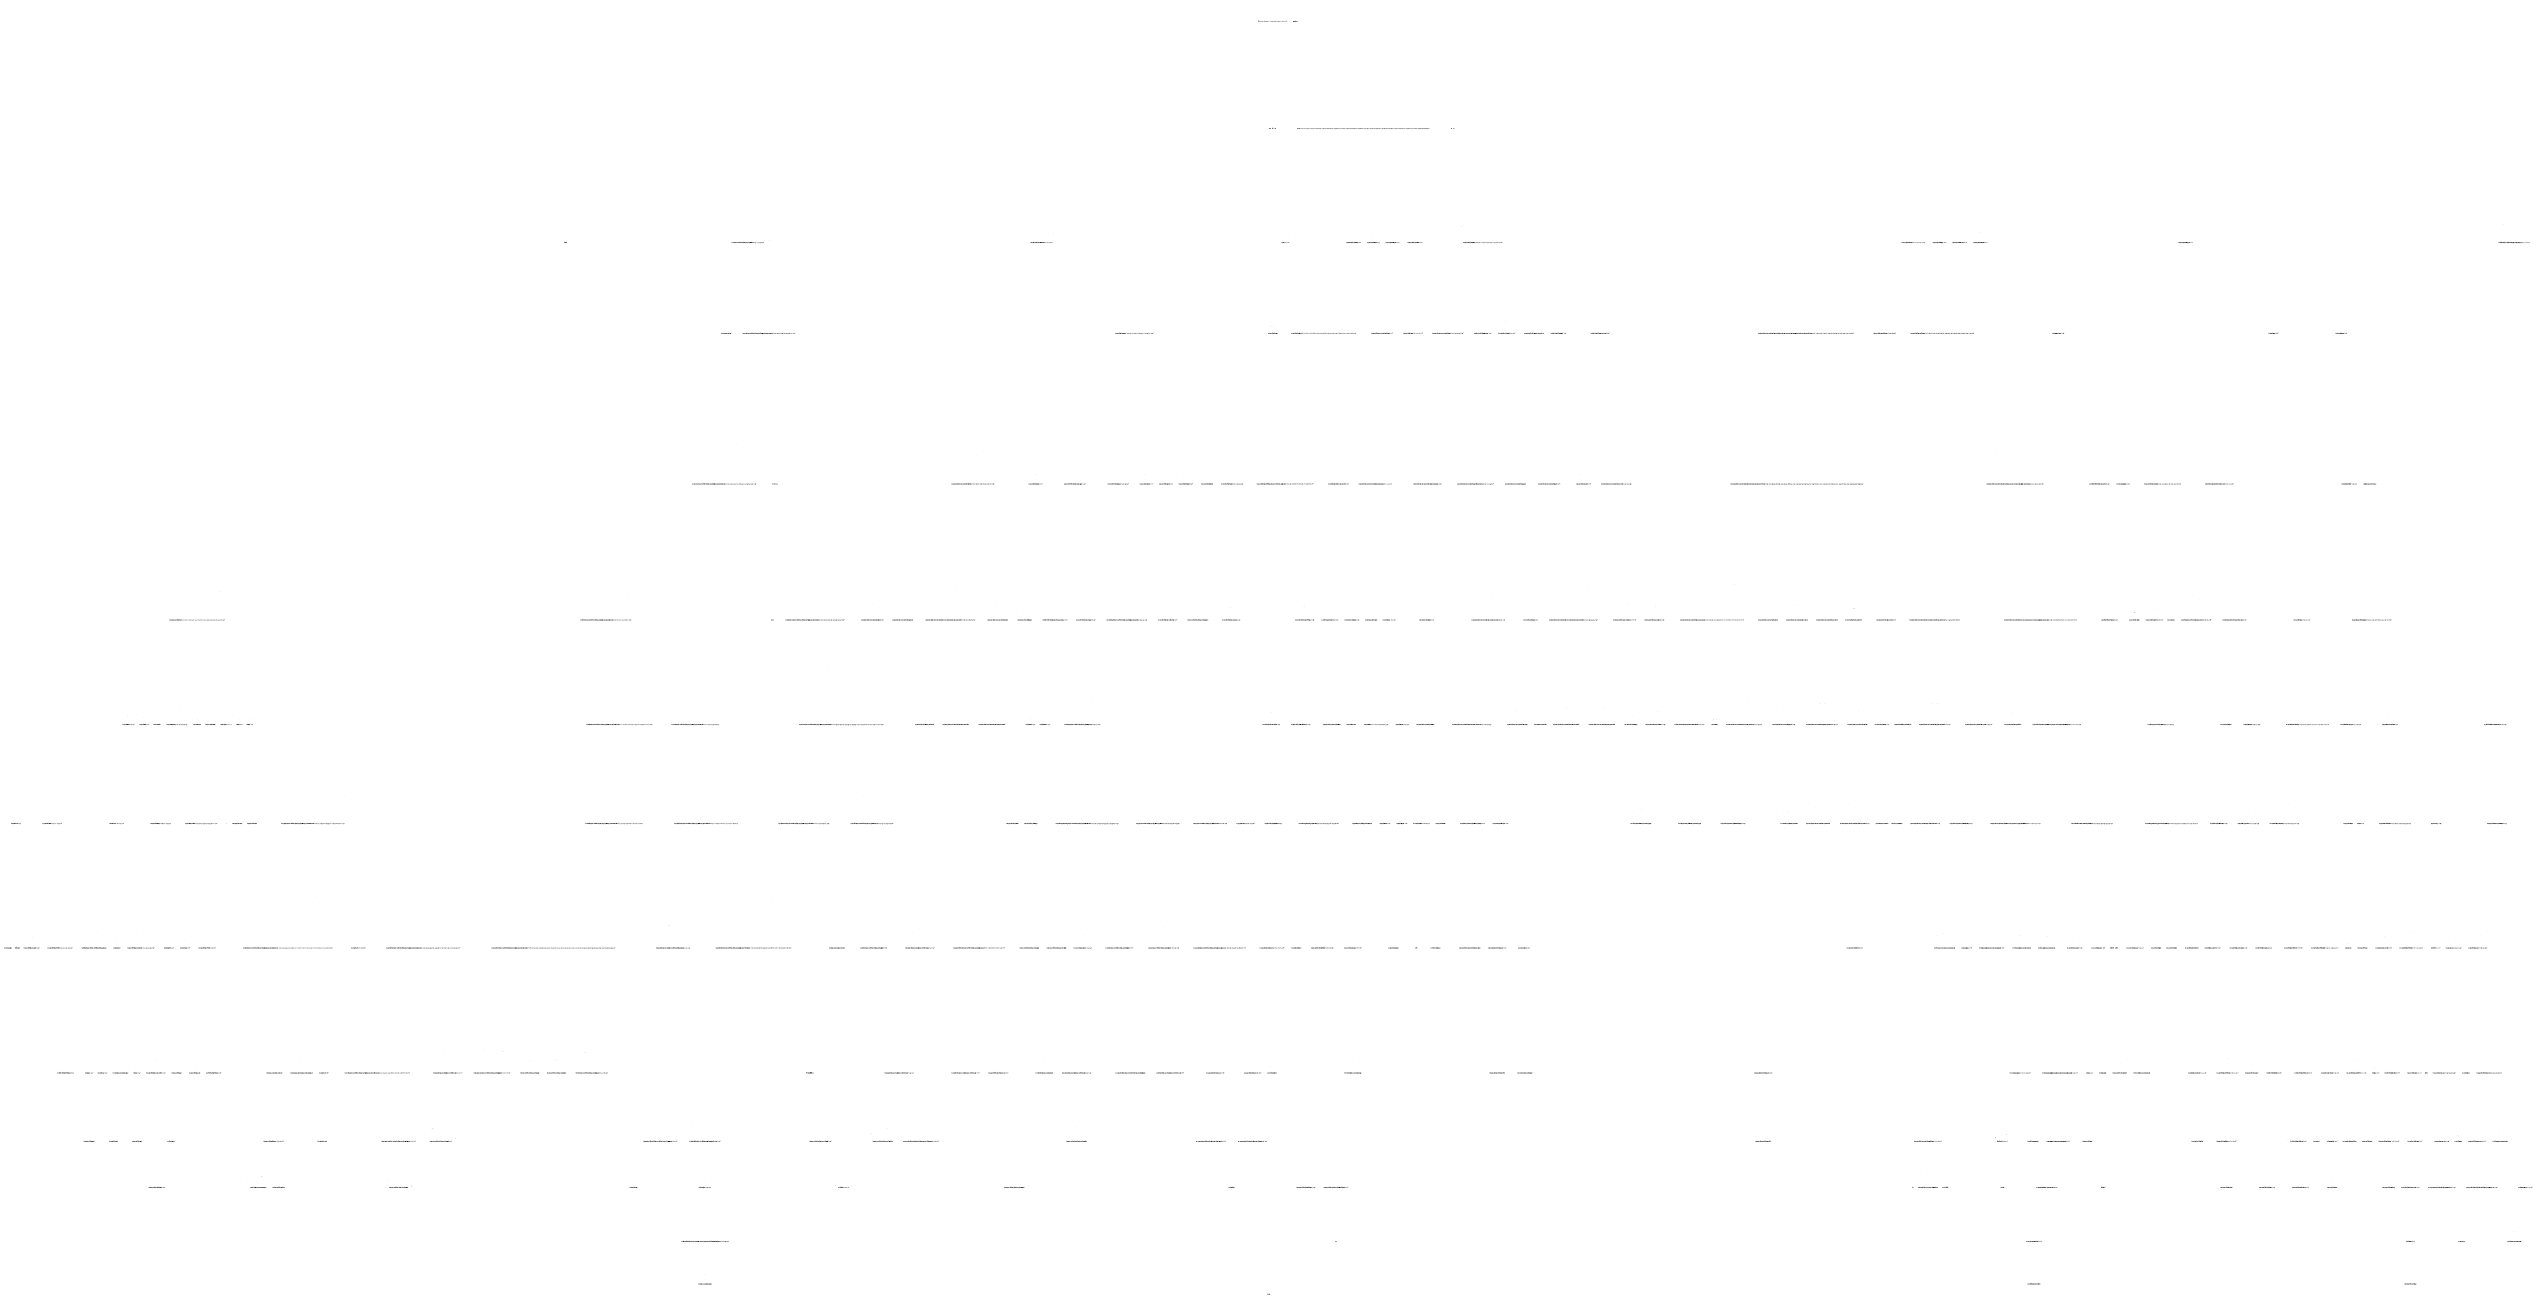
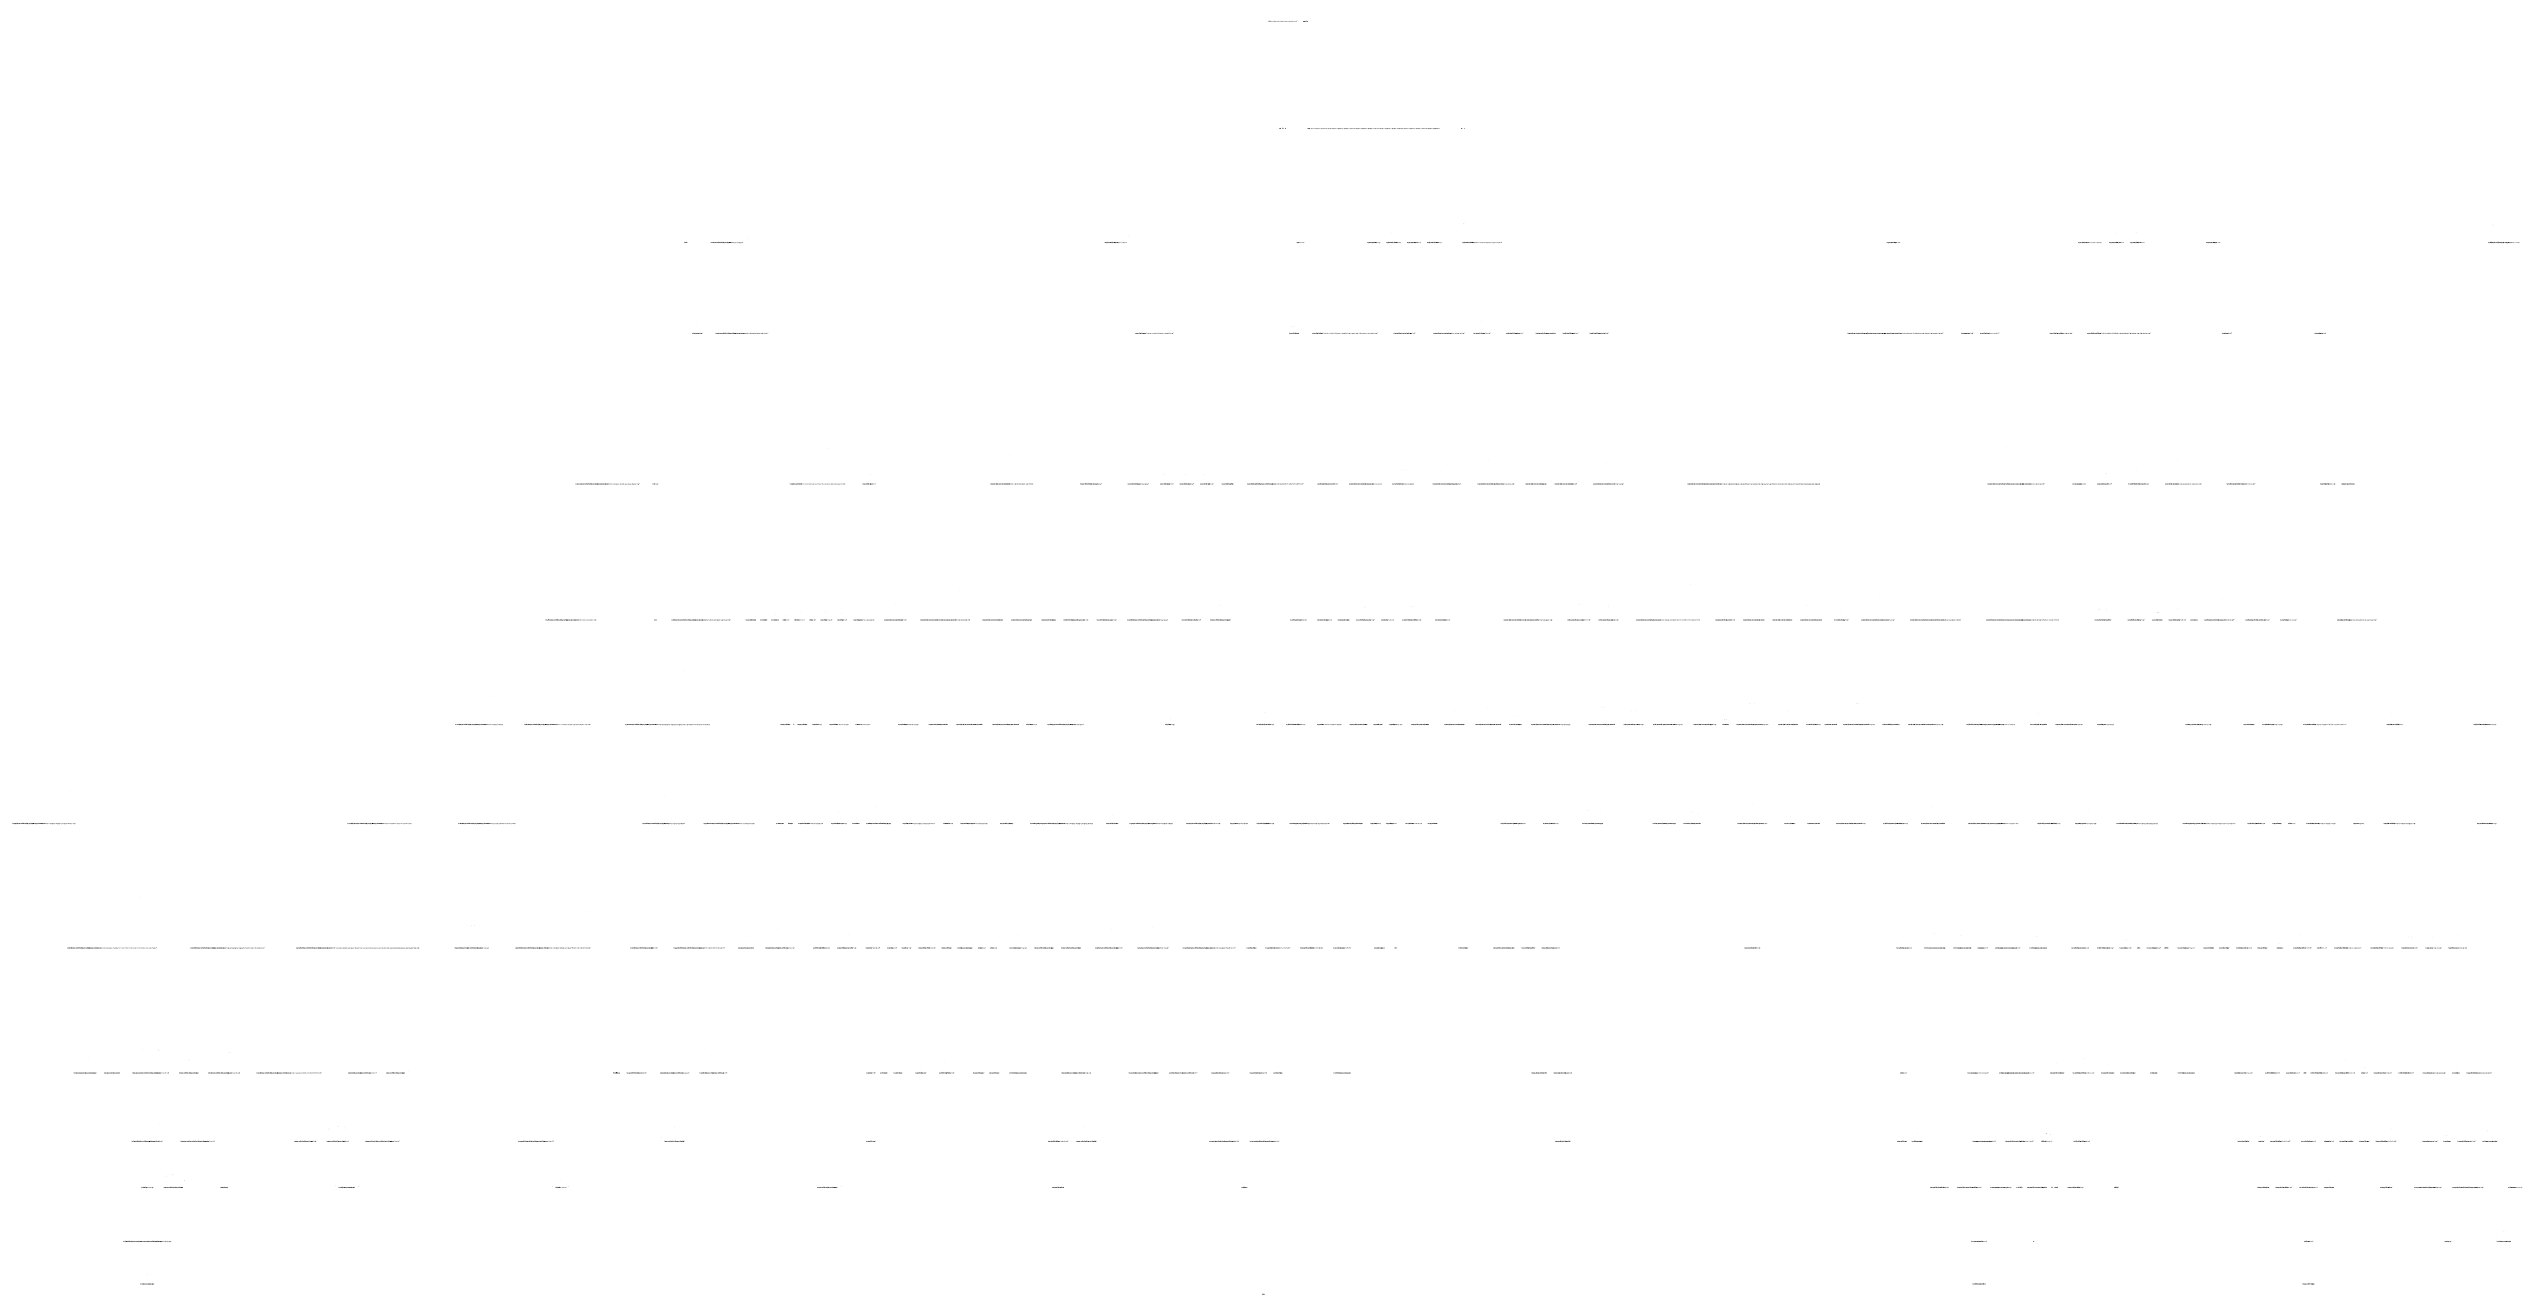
(157, 1188) -> none
